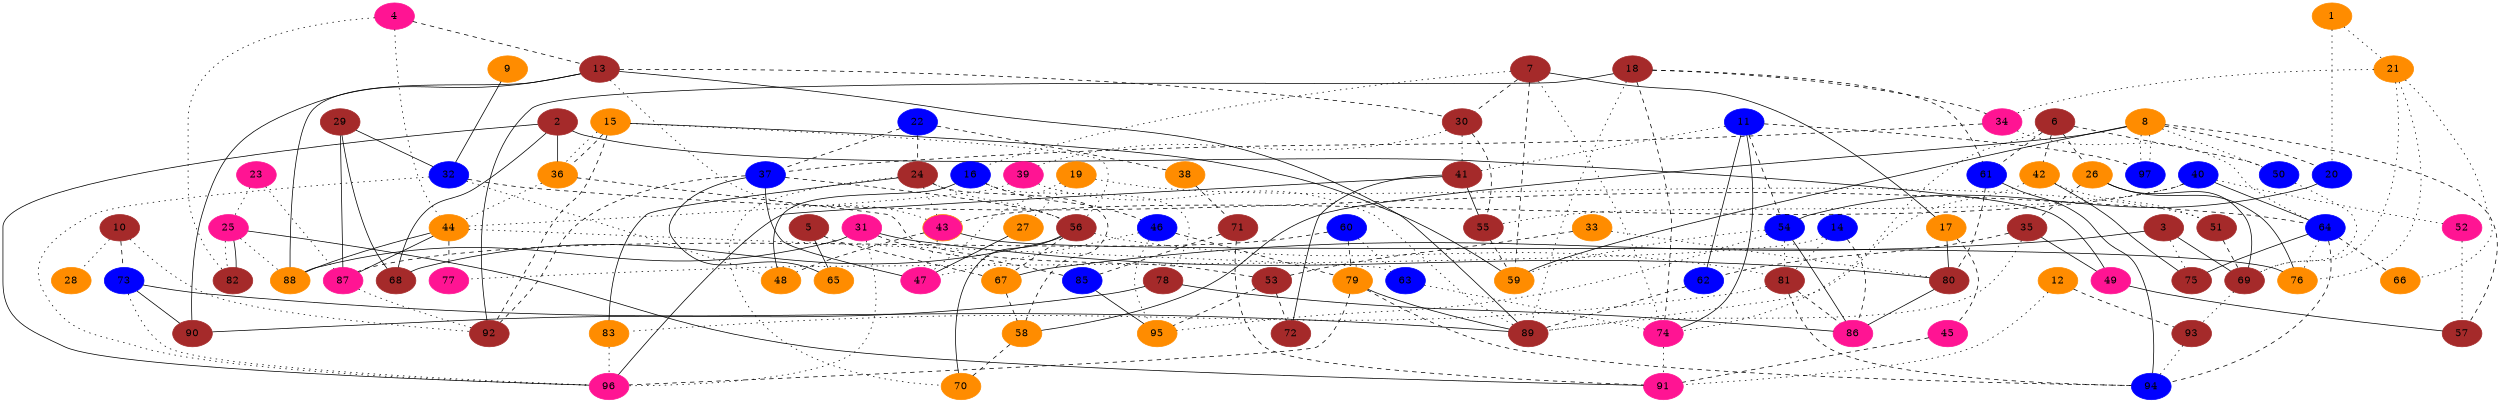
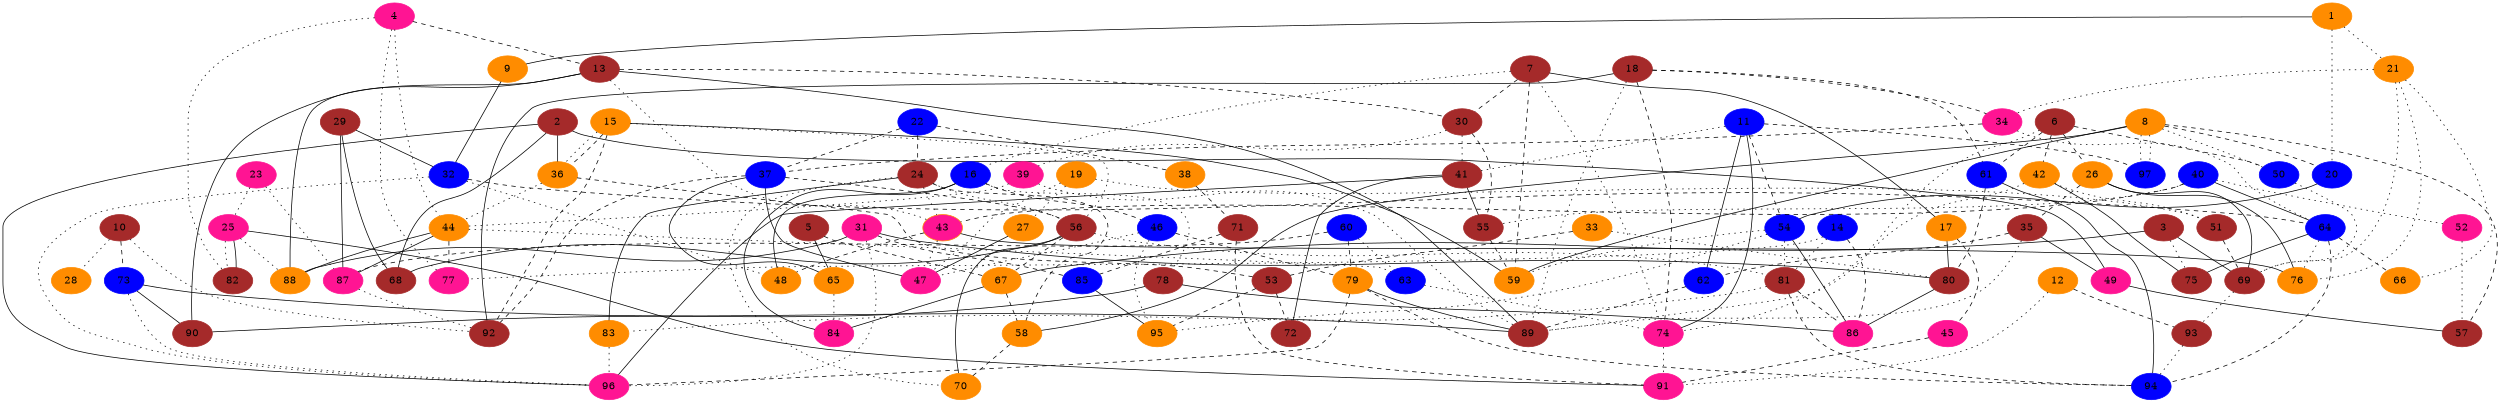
none -> (1418, 24)
none -> (381, 159)
none -> (834, 334)
